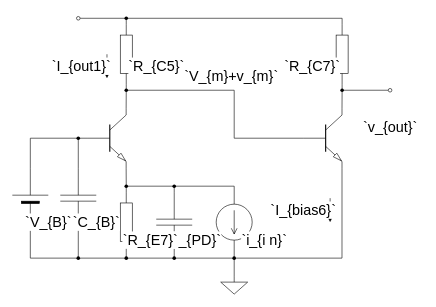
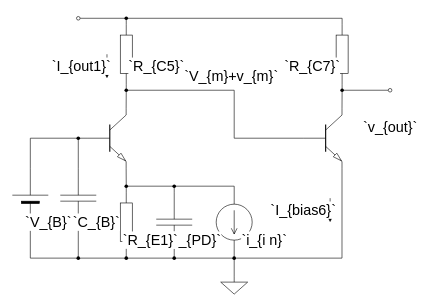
(151, 240) -> (151, 240)
